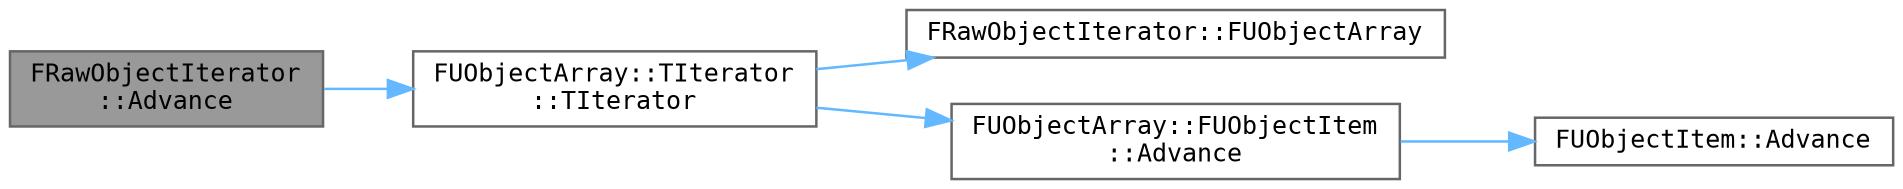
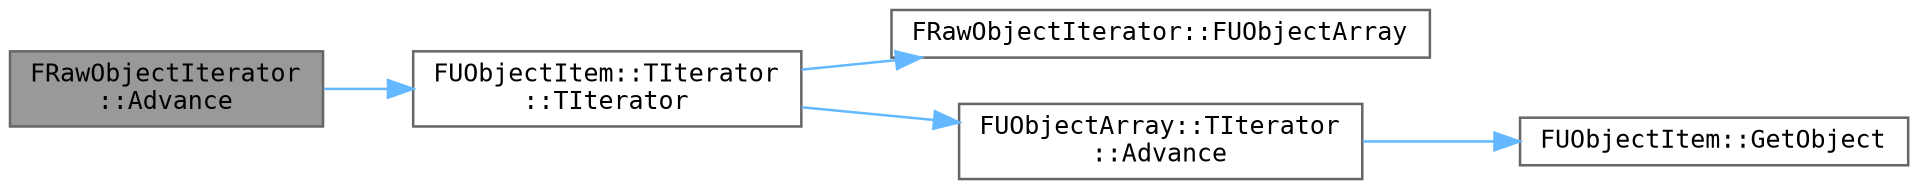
(615, 89) -> (607, 89)
(1176, 141) -> (1161, 141)
(1714, 141) -> (1714, 141)
